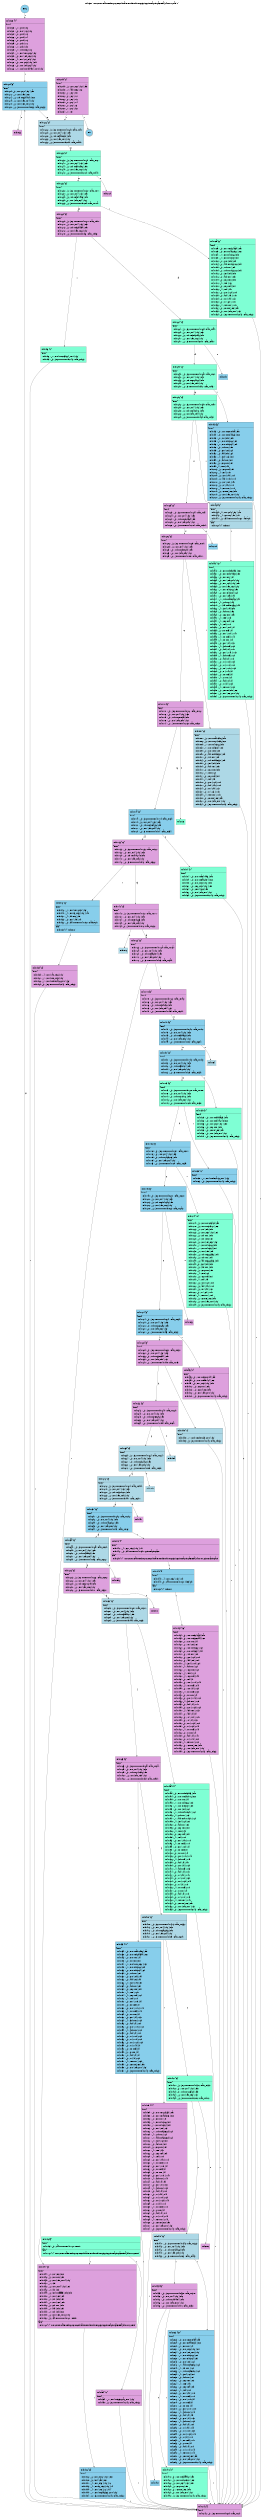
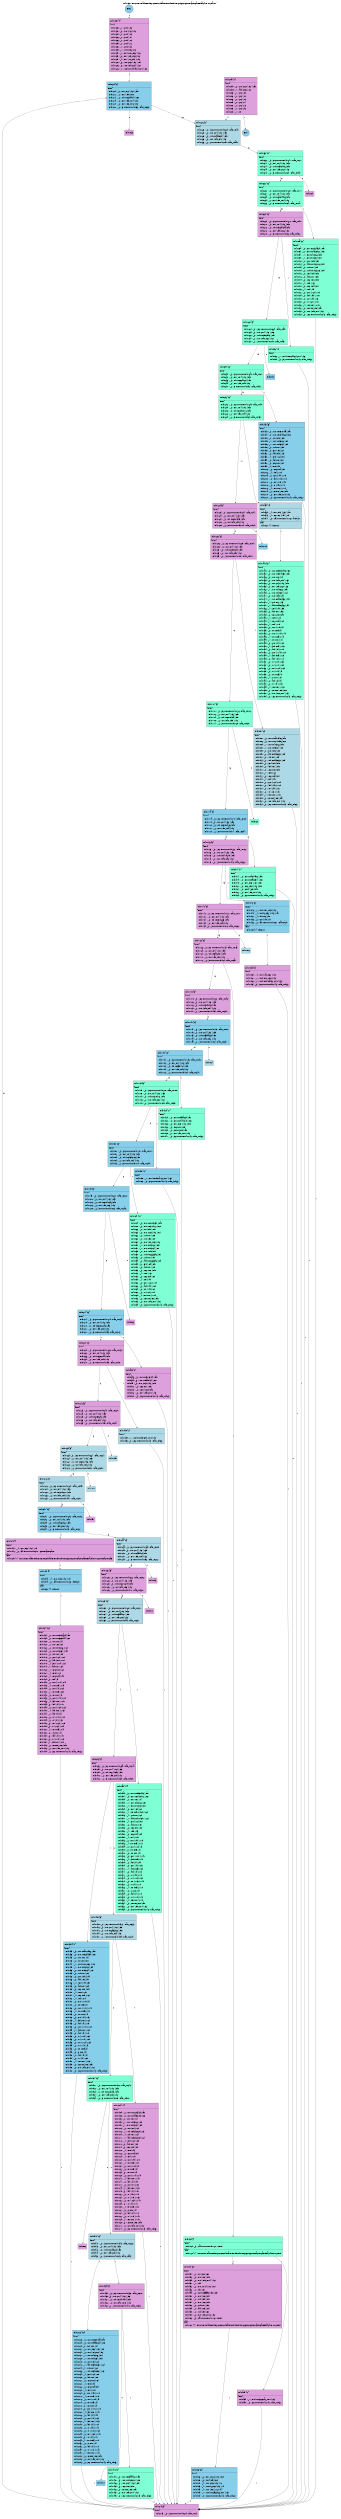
(180, 714) -> (230, 714)
(57, 1610) -> (233, 1599)
